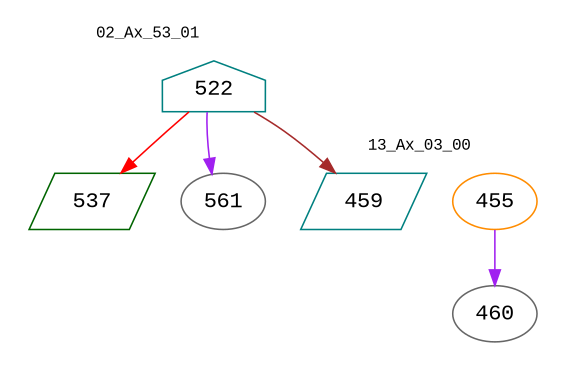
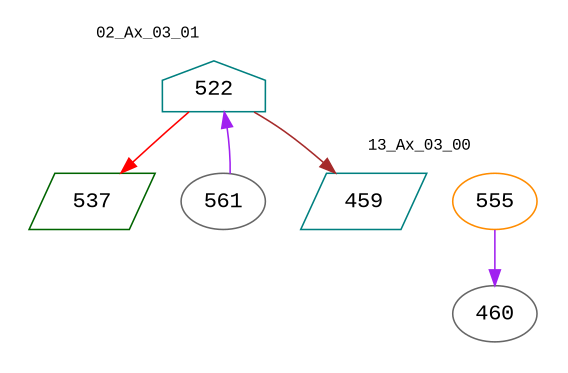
(148, 34) -> (148, 34)
(207, 135) -> (230, 151)
(495, 201) -> (495, 201)
